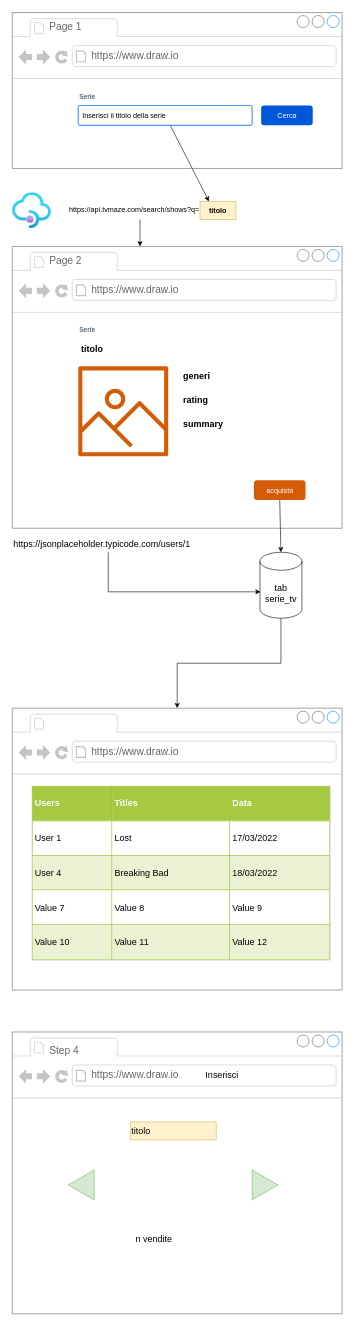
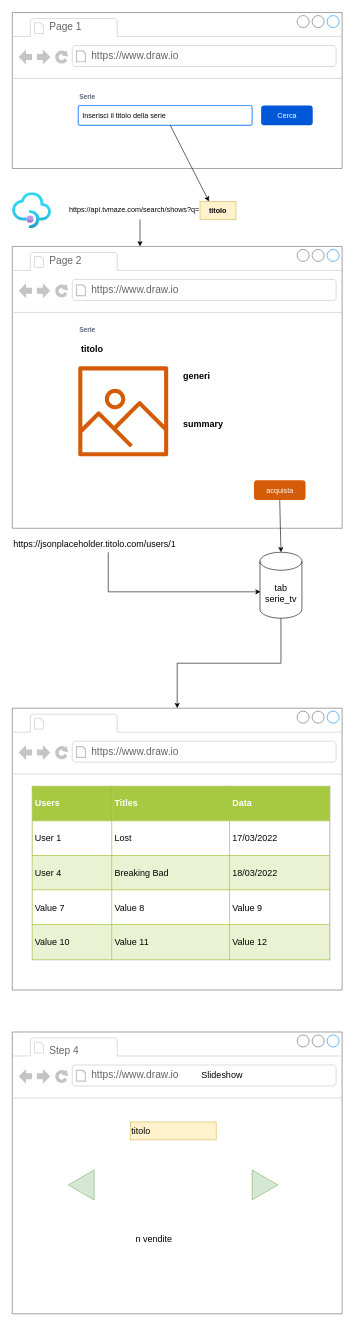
(241, 399) -> none
(109, 549) -> (109, 549)
(222, 1075) -> (222, 1075)
